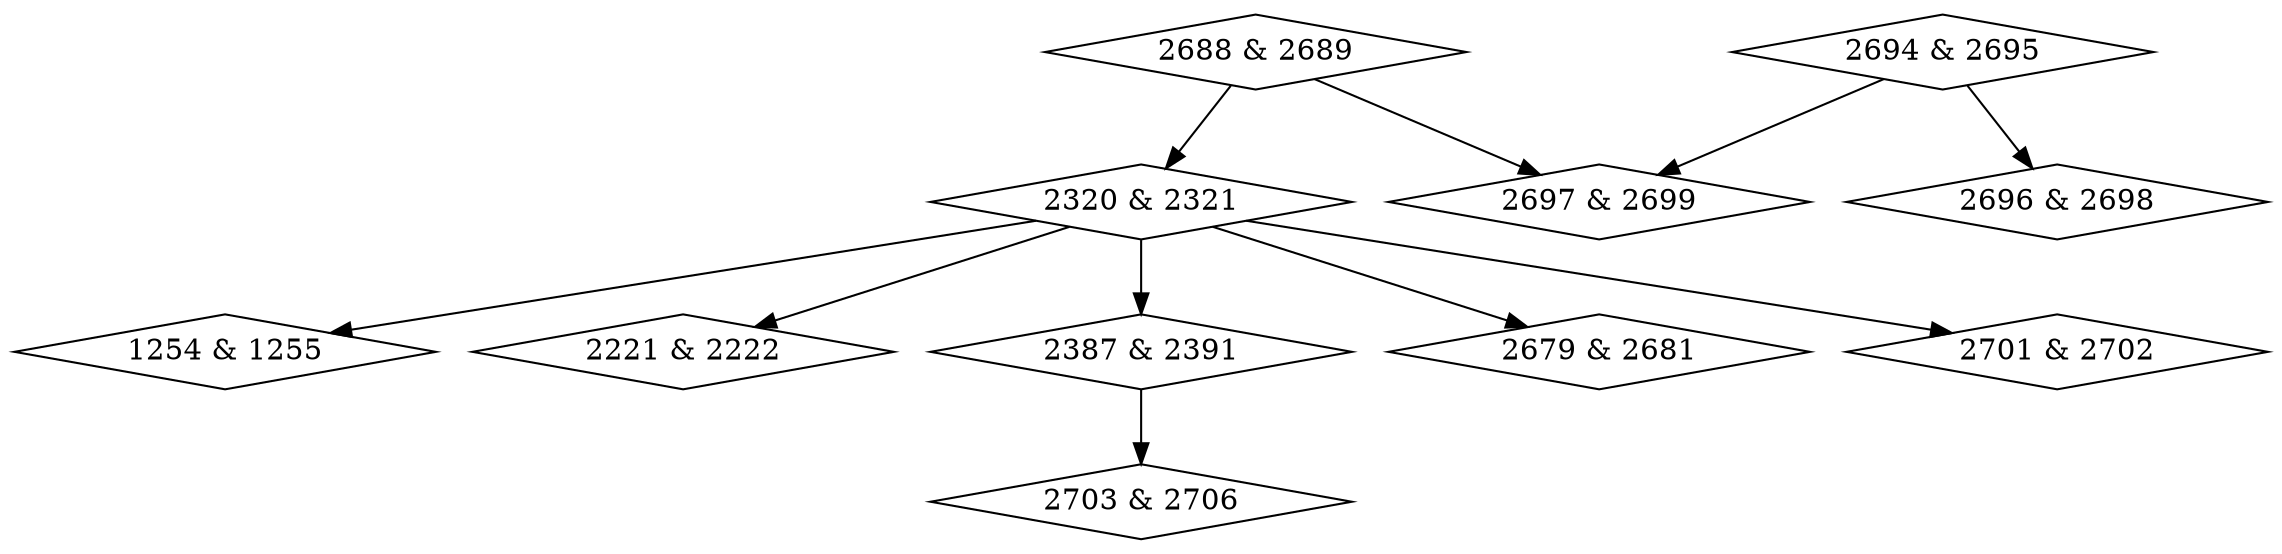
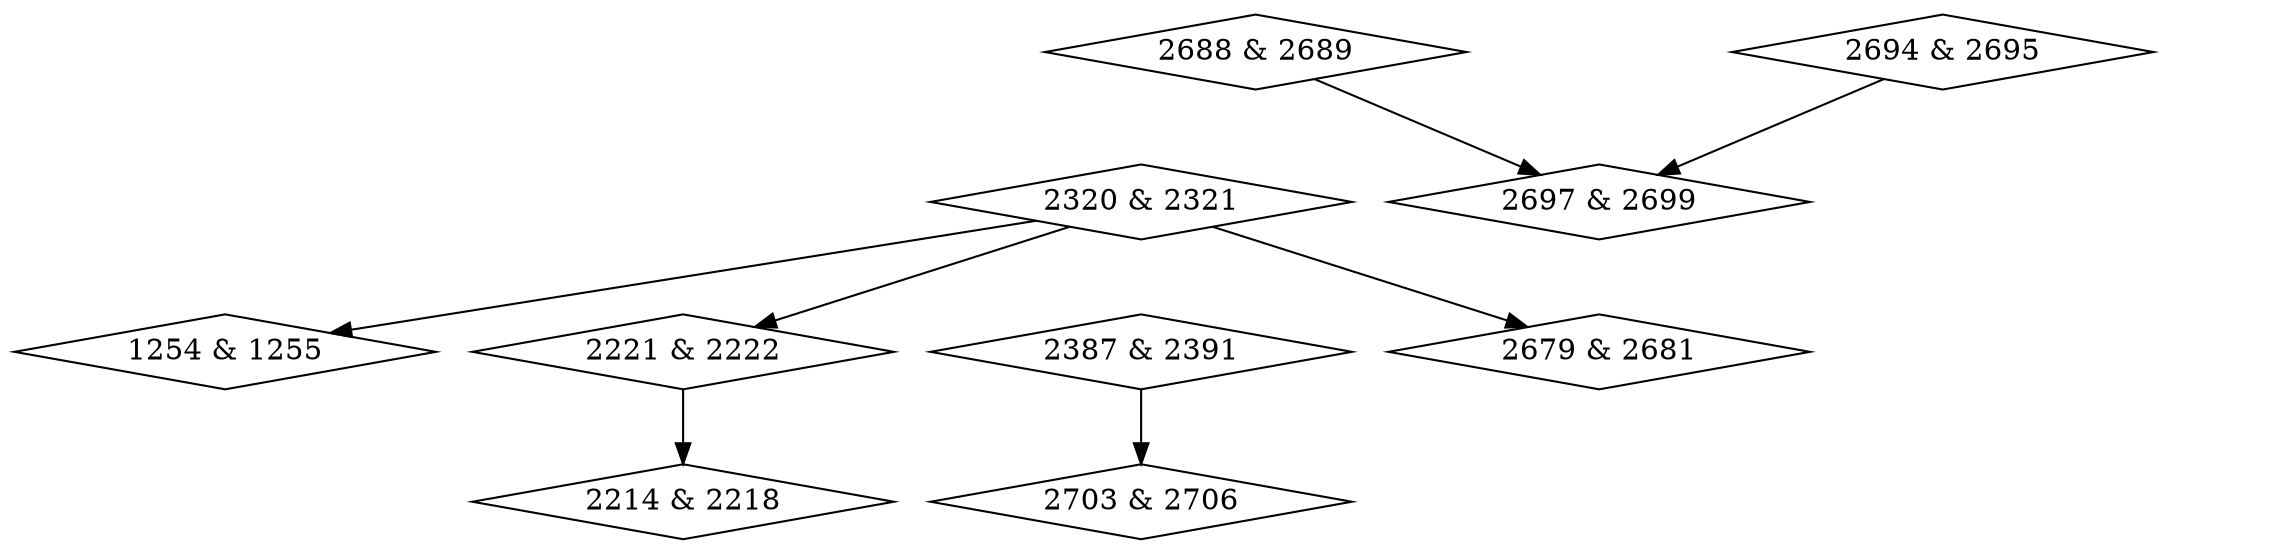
(1205, 119) -> none
(2057, 202) -> none
(1141, 267) -> none
(2057, 352) -> none
none -> (683, 502)
